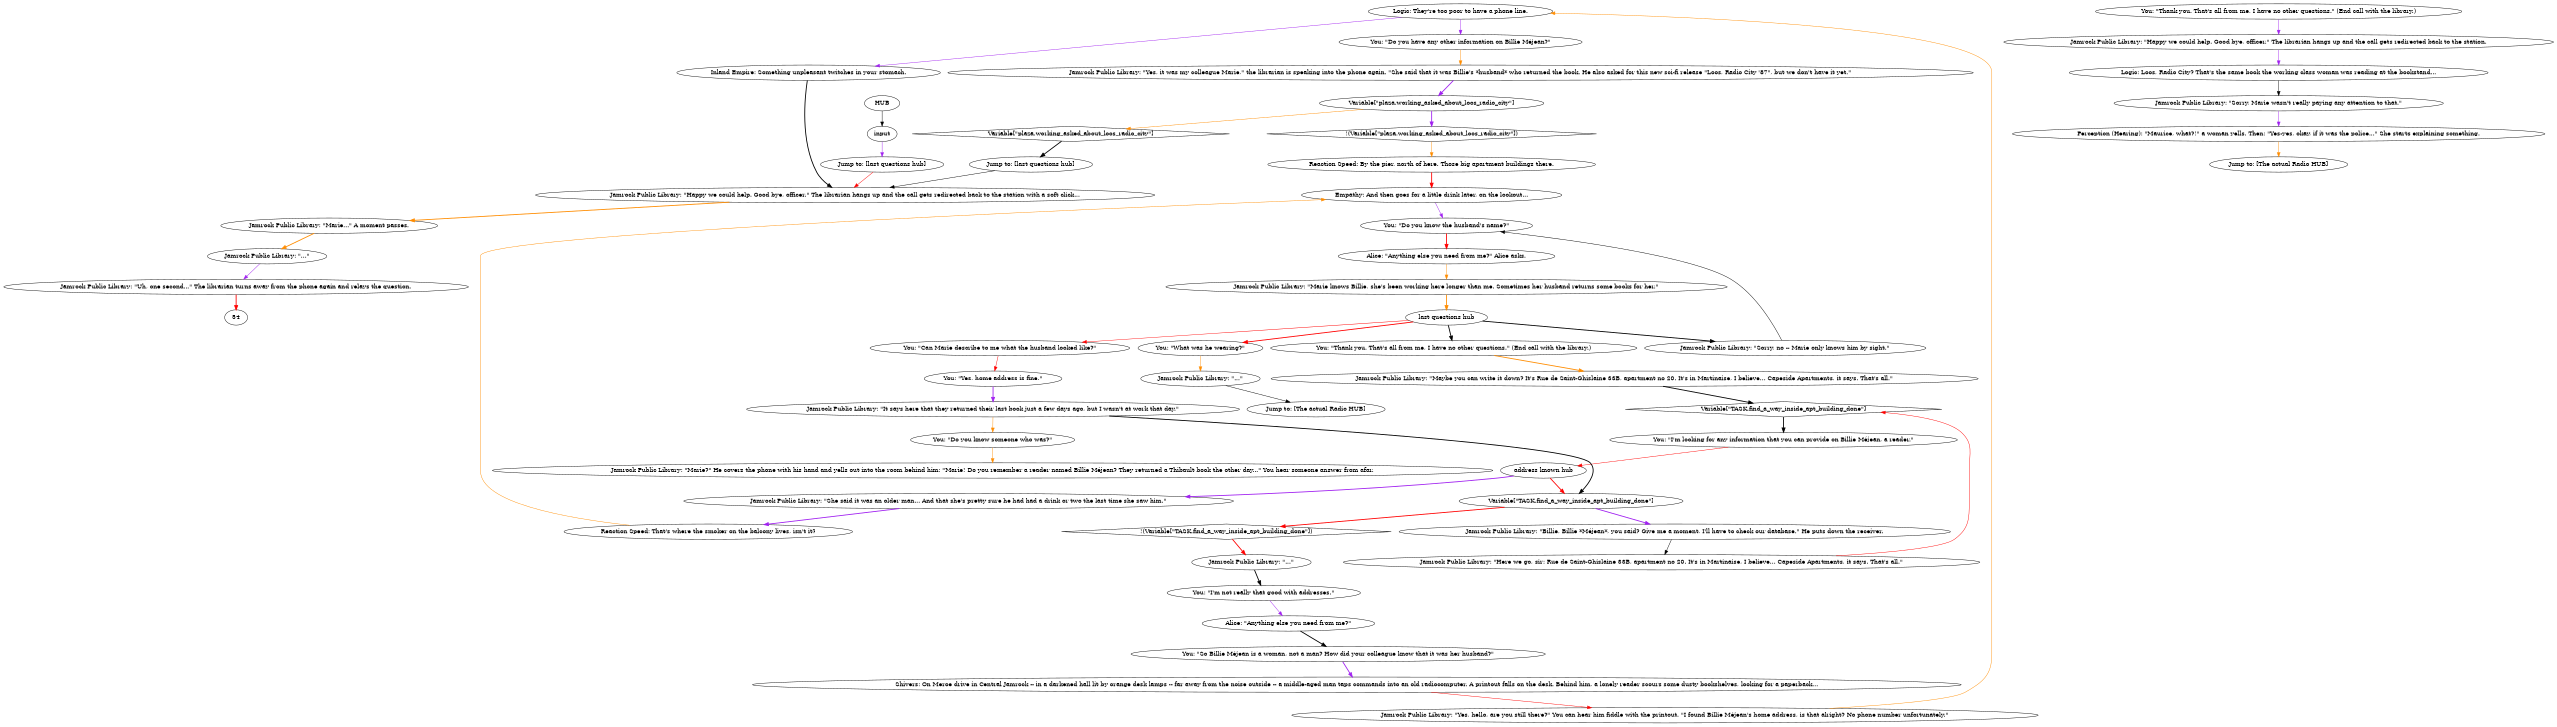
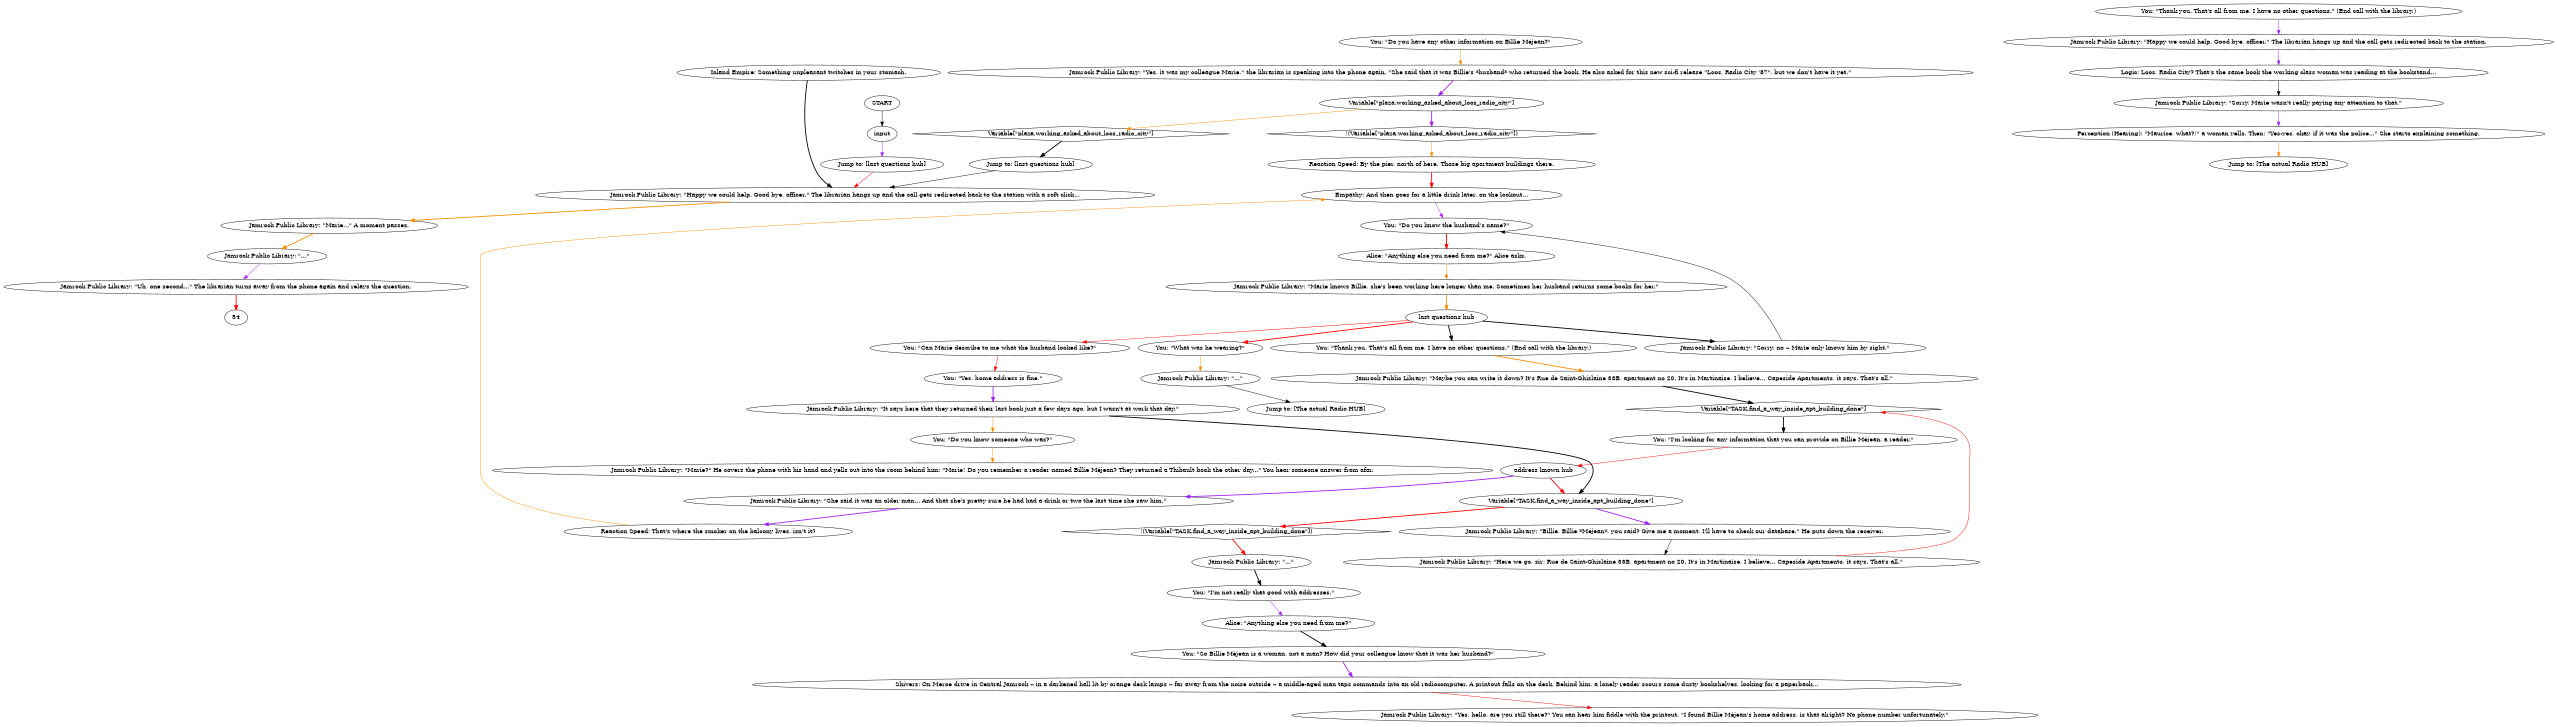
(1461, 11) -> none
(882, 103) -> (882, 103)
